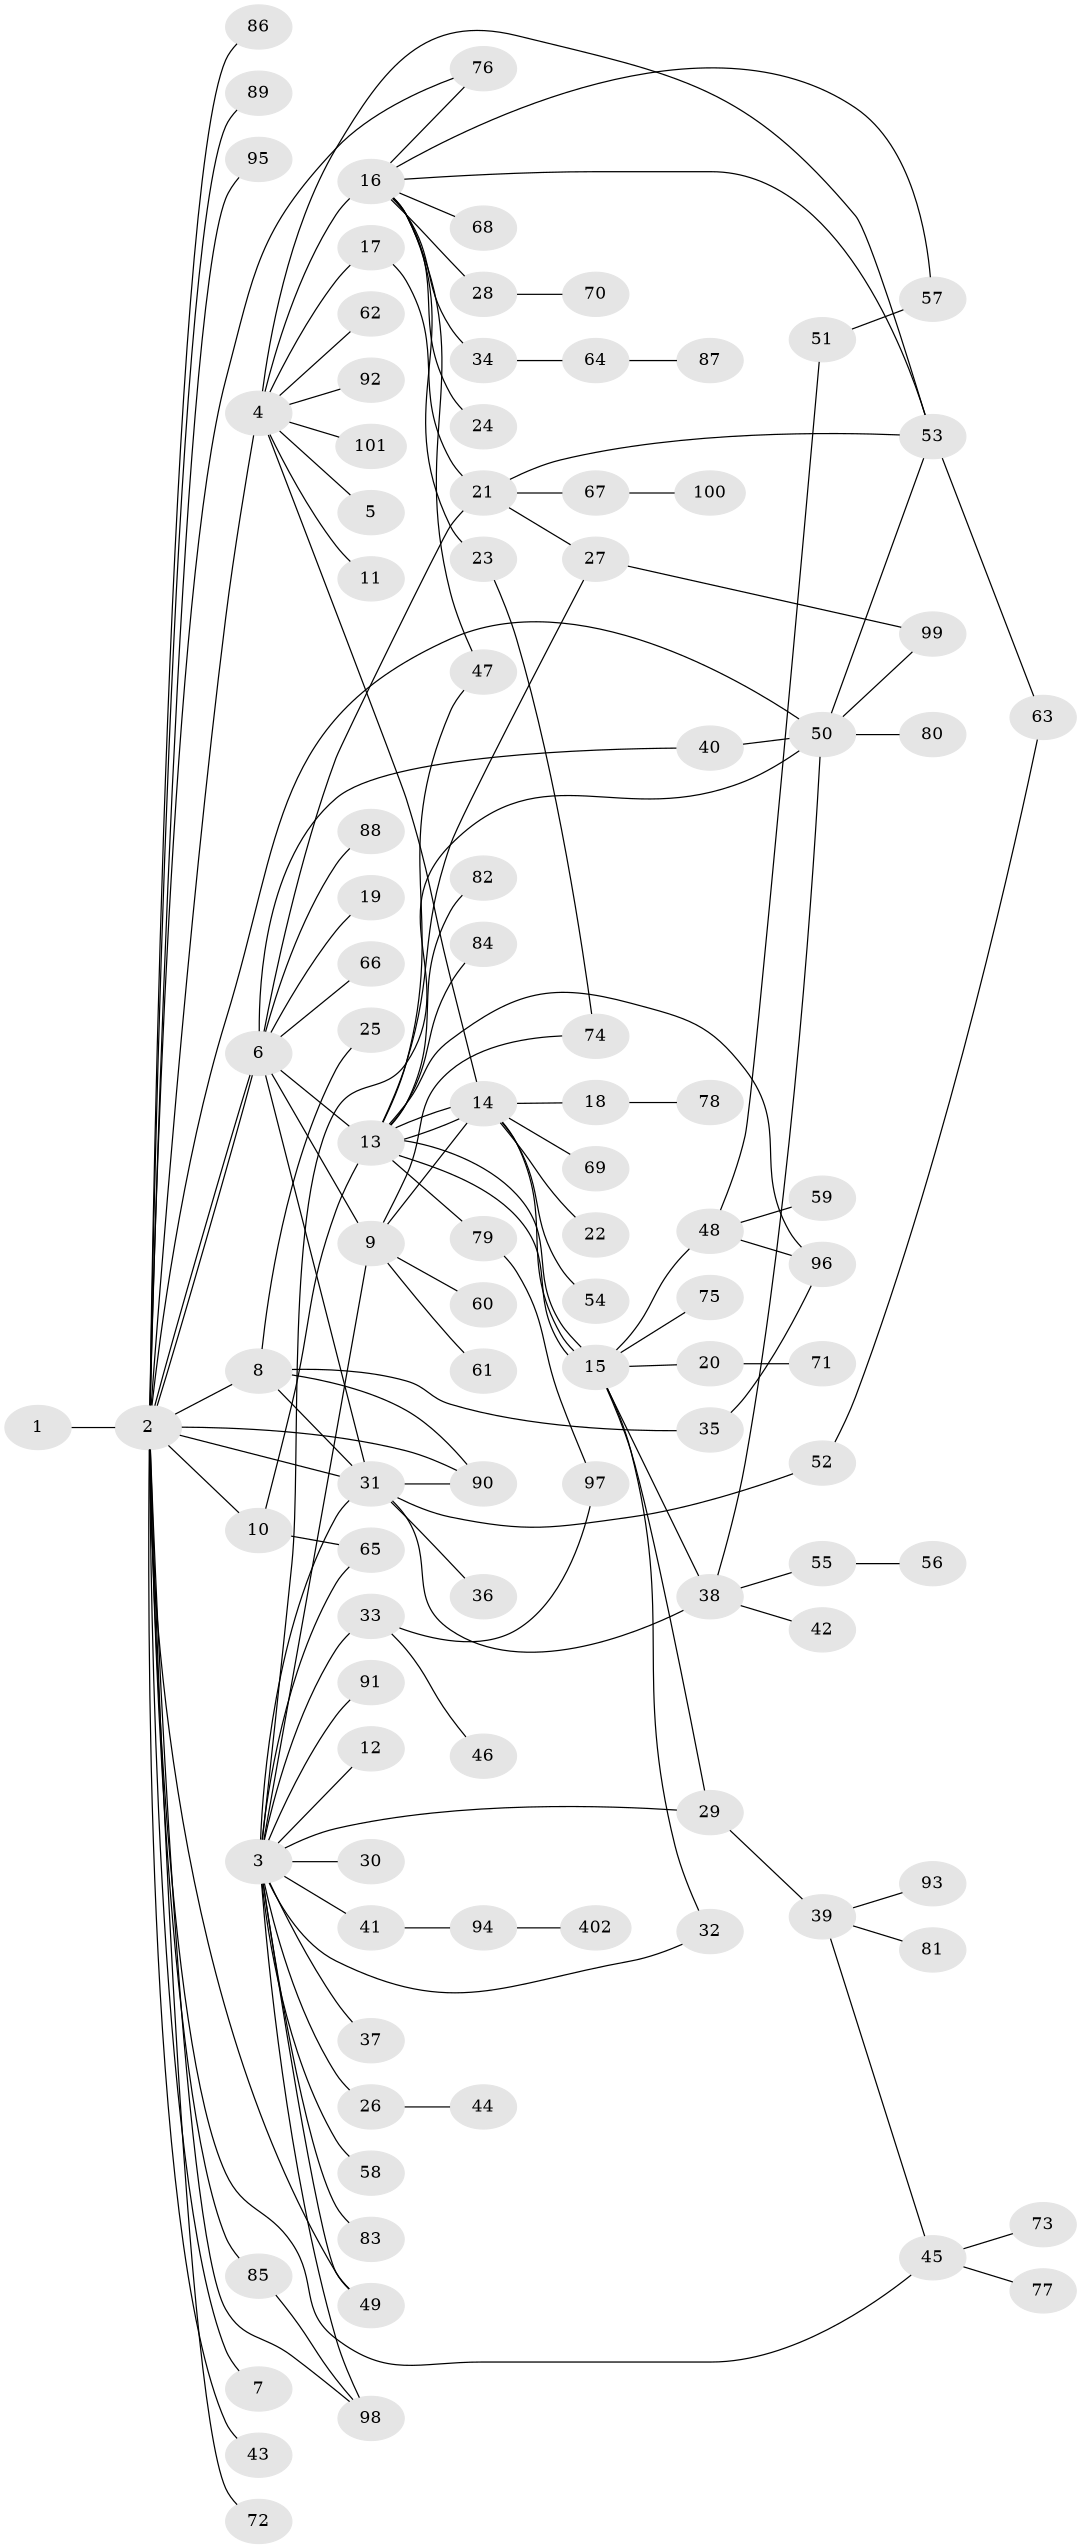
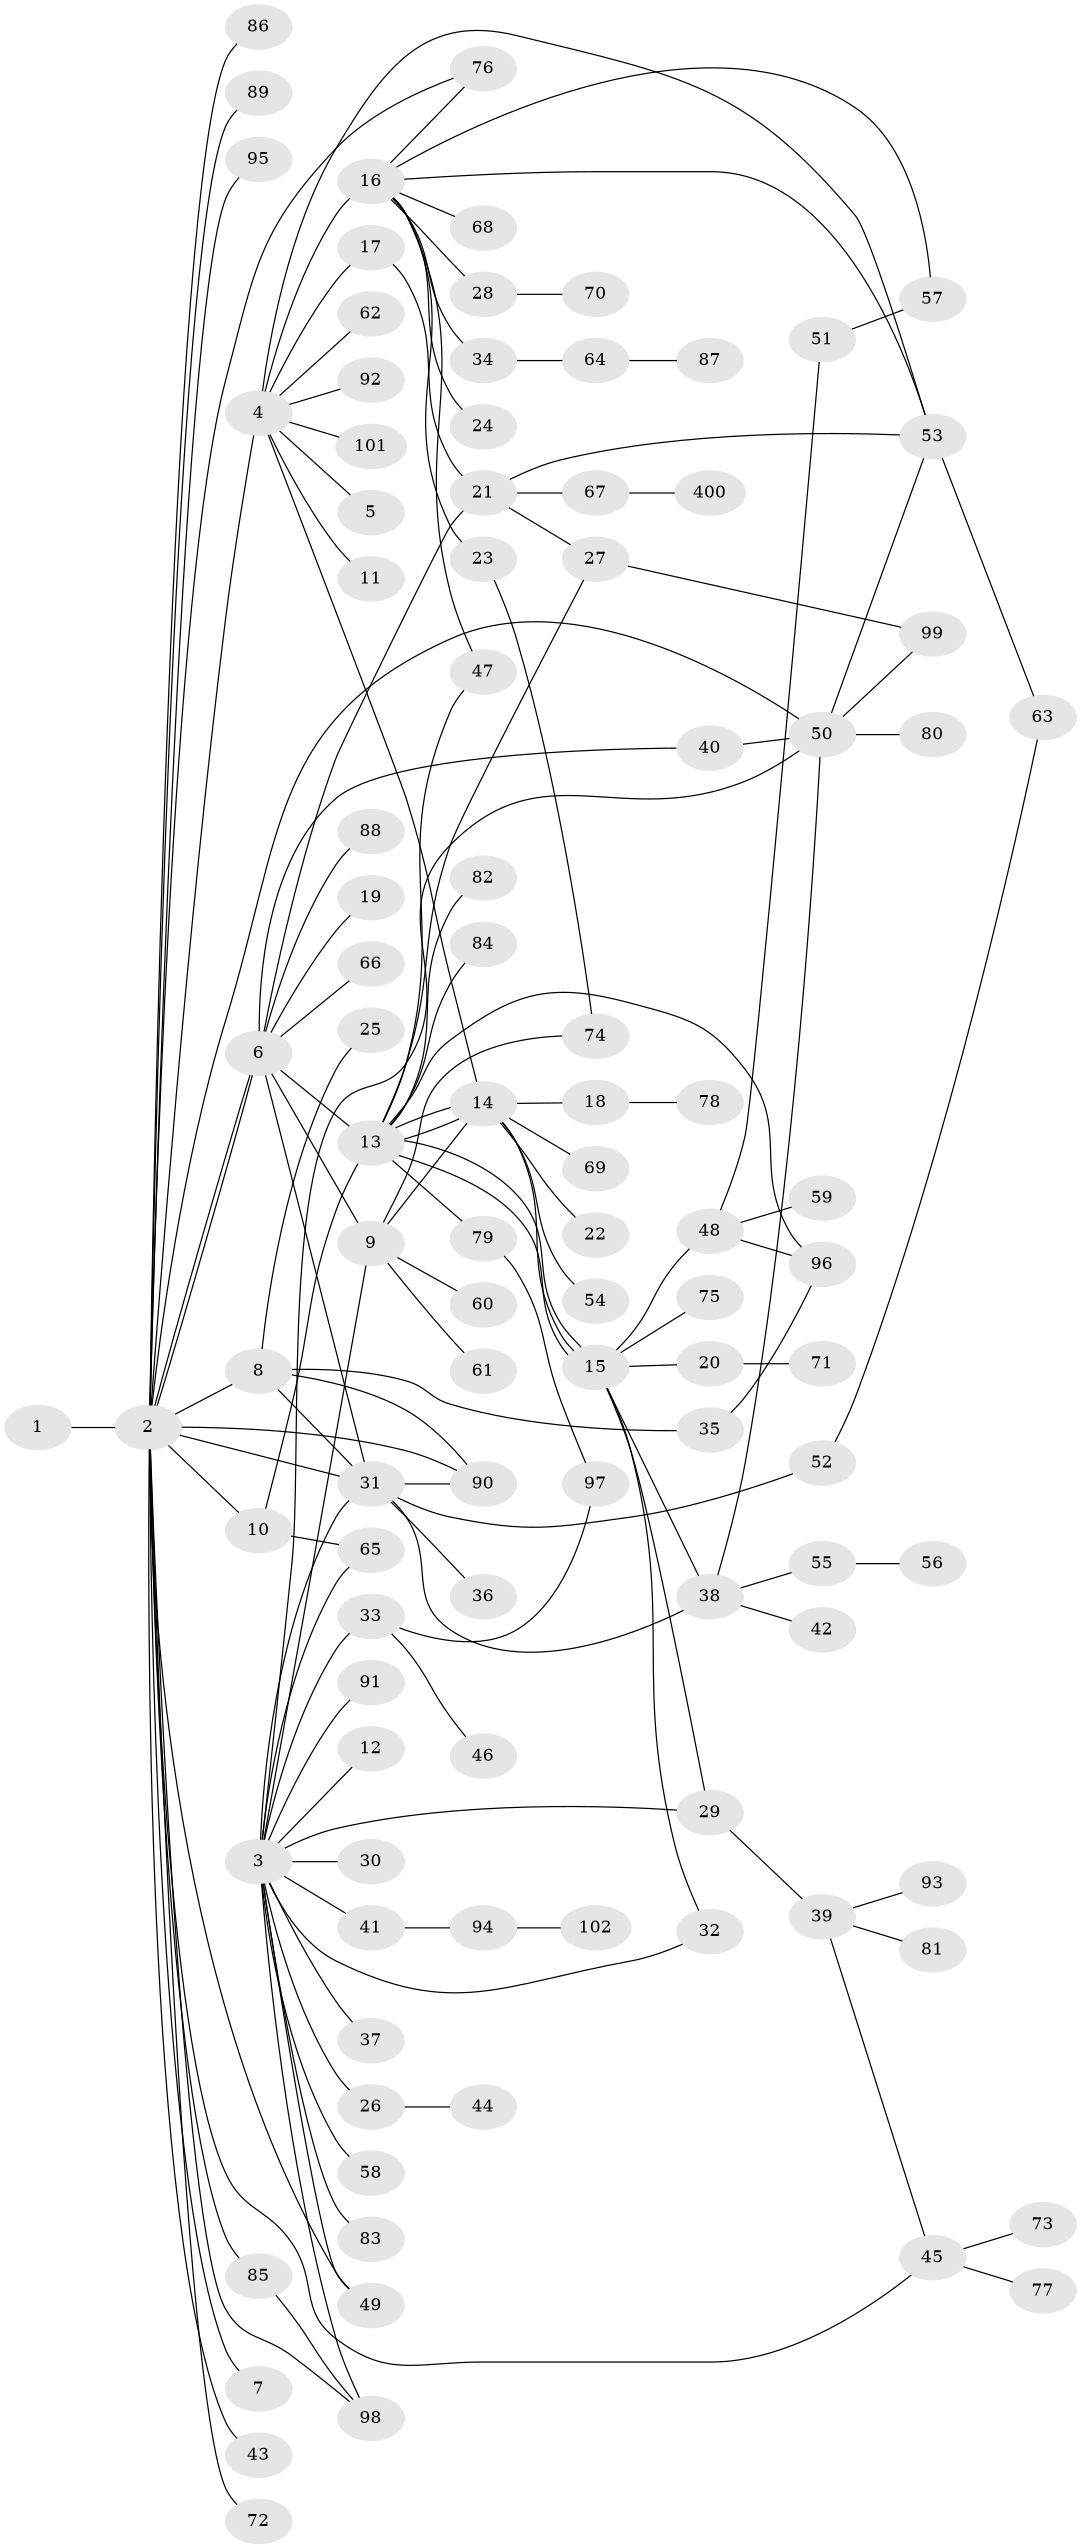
(710, 493) -> (710, 493)
(596, 1928) -> (596, 1928)
